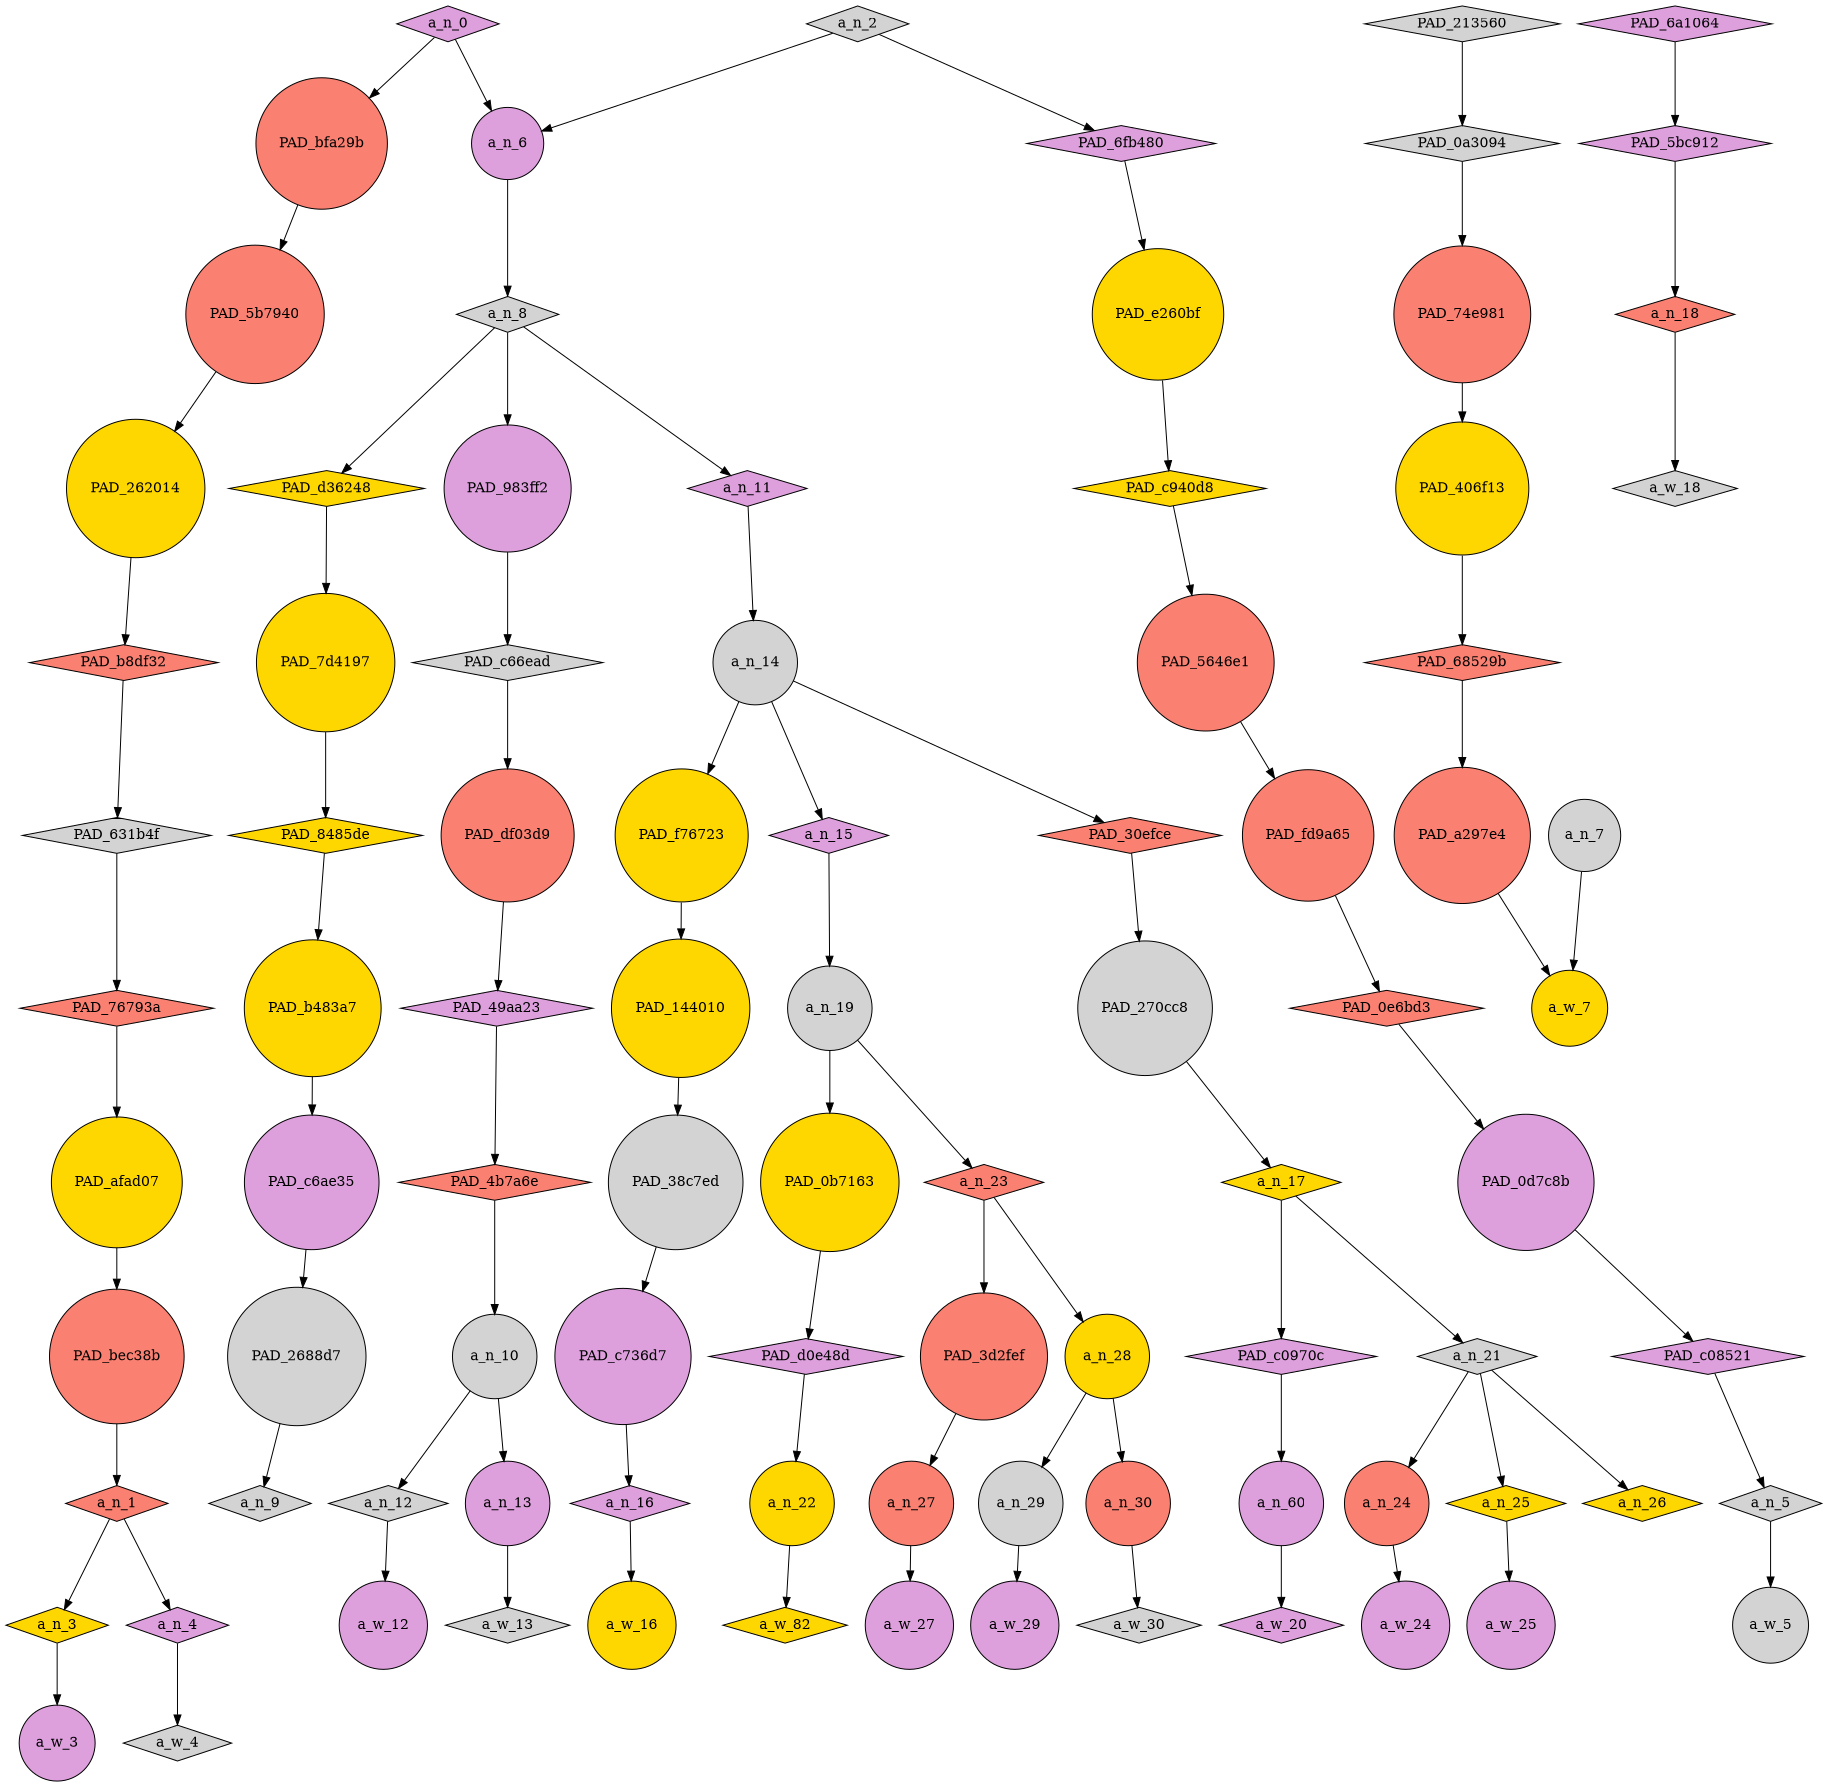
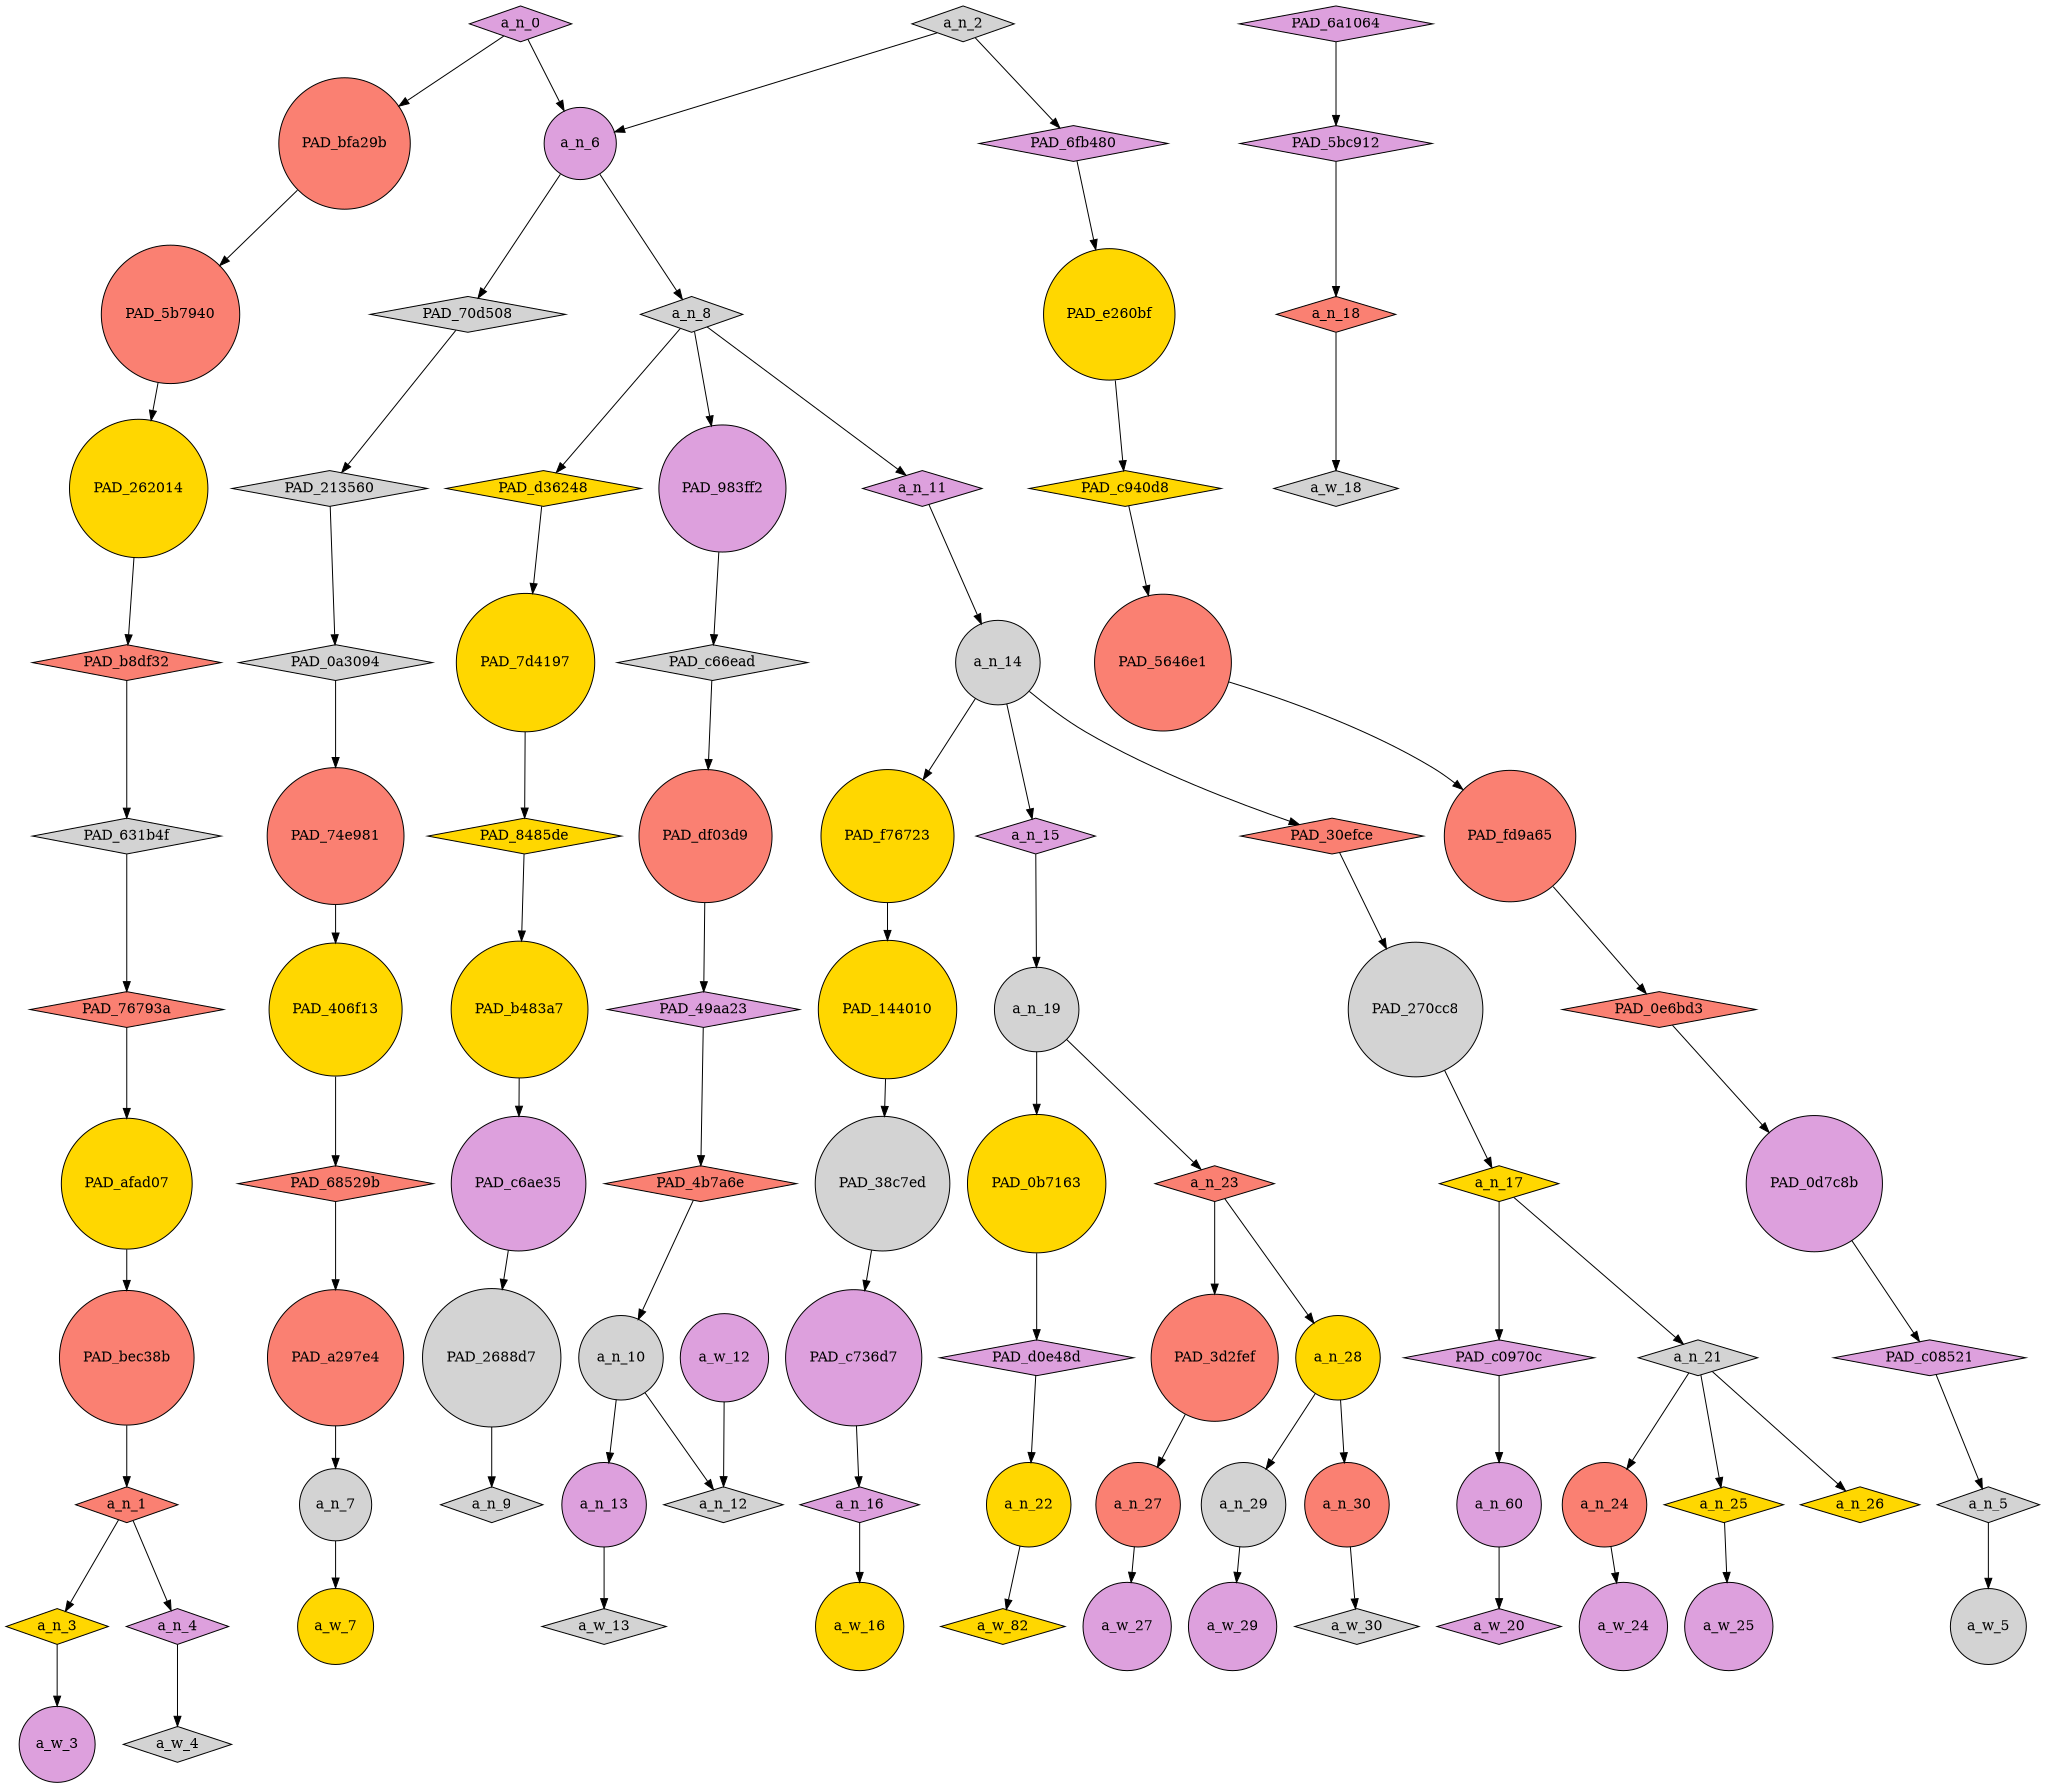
none -> (468, 314)
(1521, 930) -> (336, 1442)
(387, 1546) -> (724, 1439)
